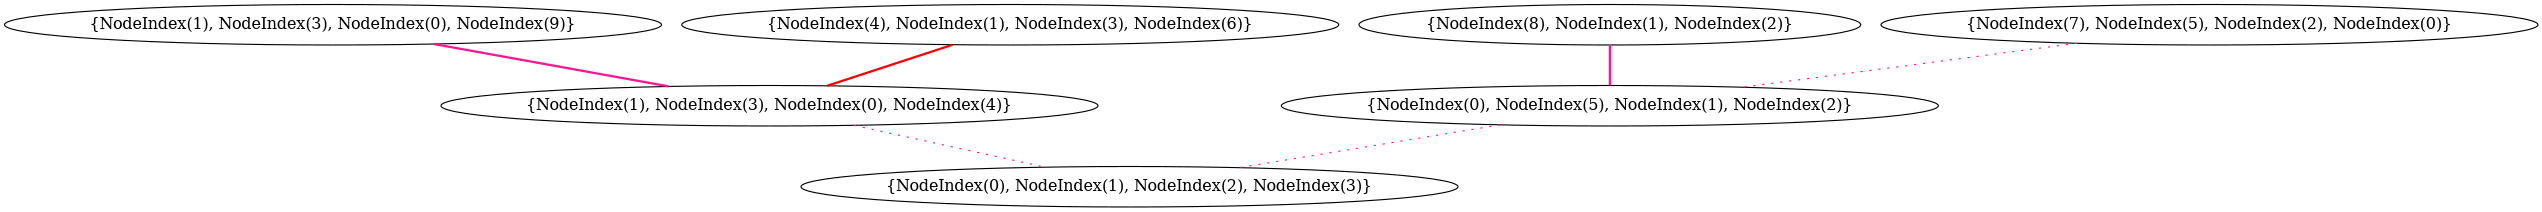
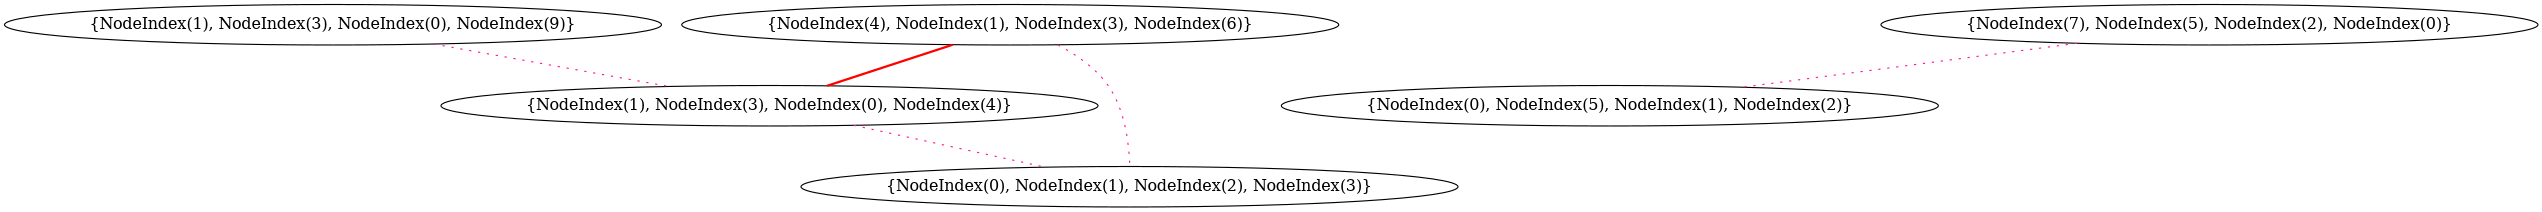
(1610, 25) -> none
(551, 65) -> (551, 65)
(1370, 146) -> (1113, 94)
